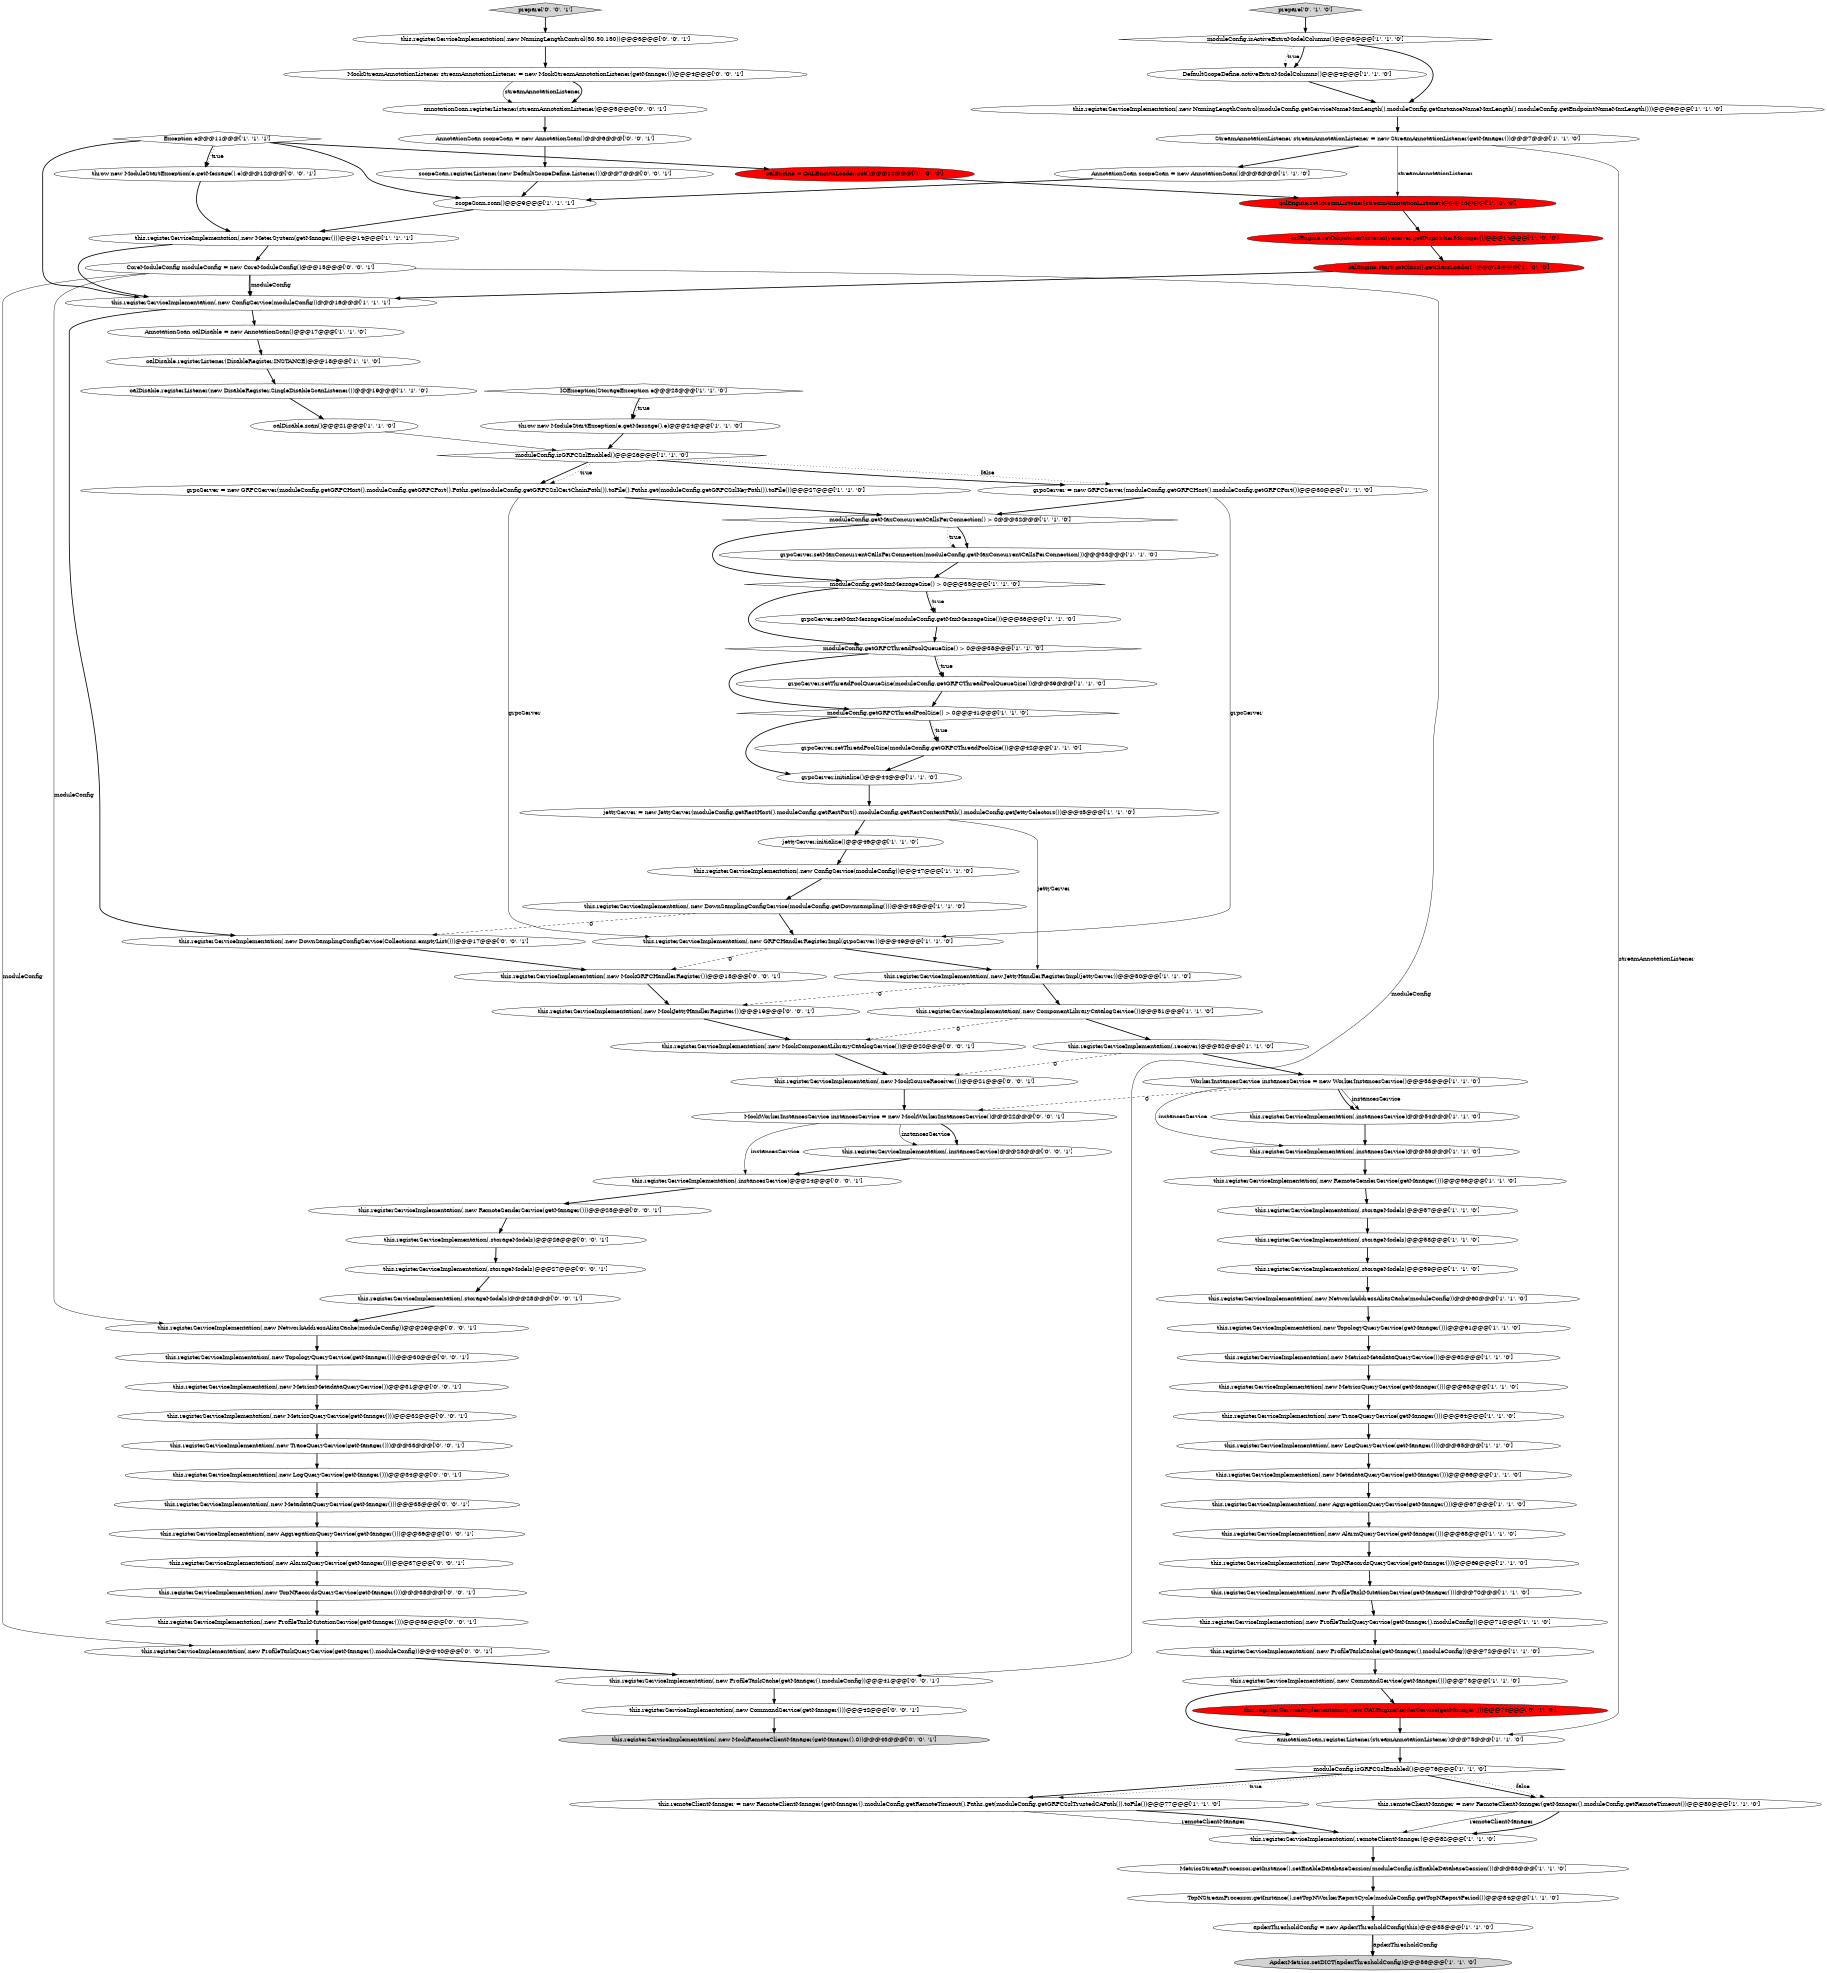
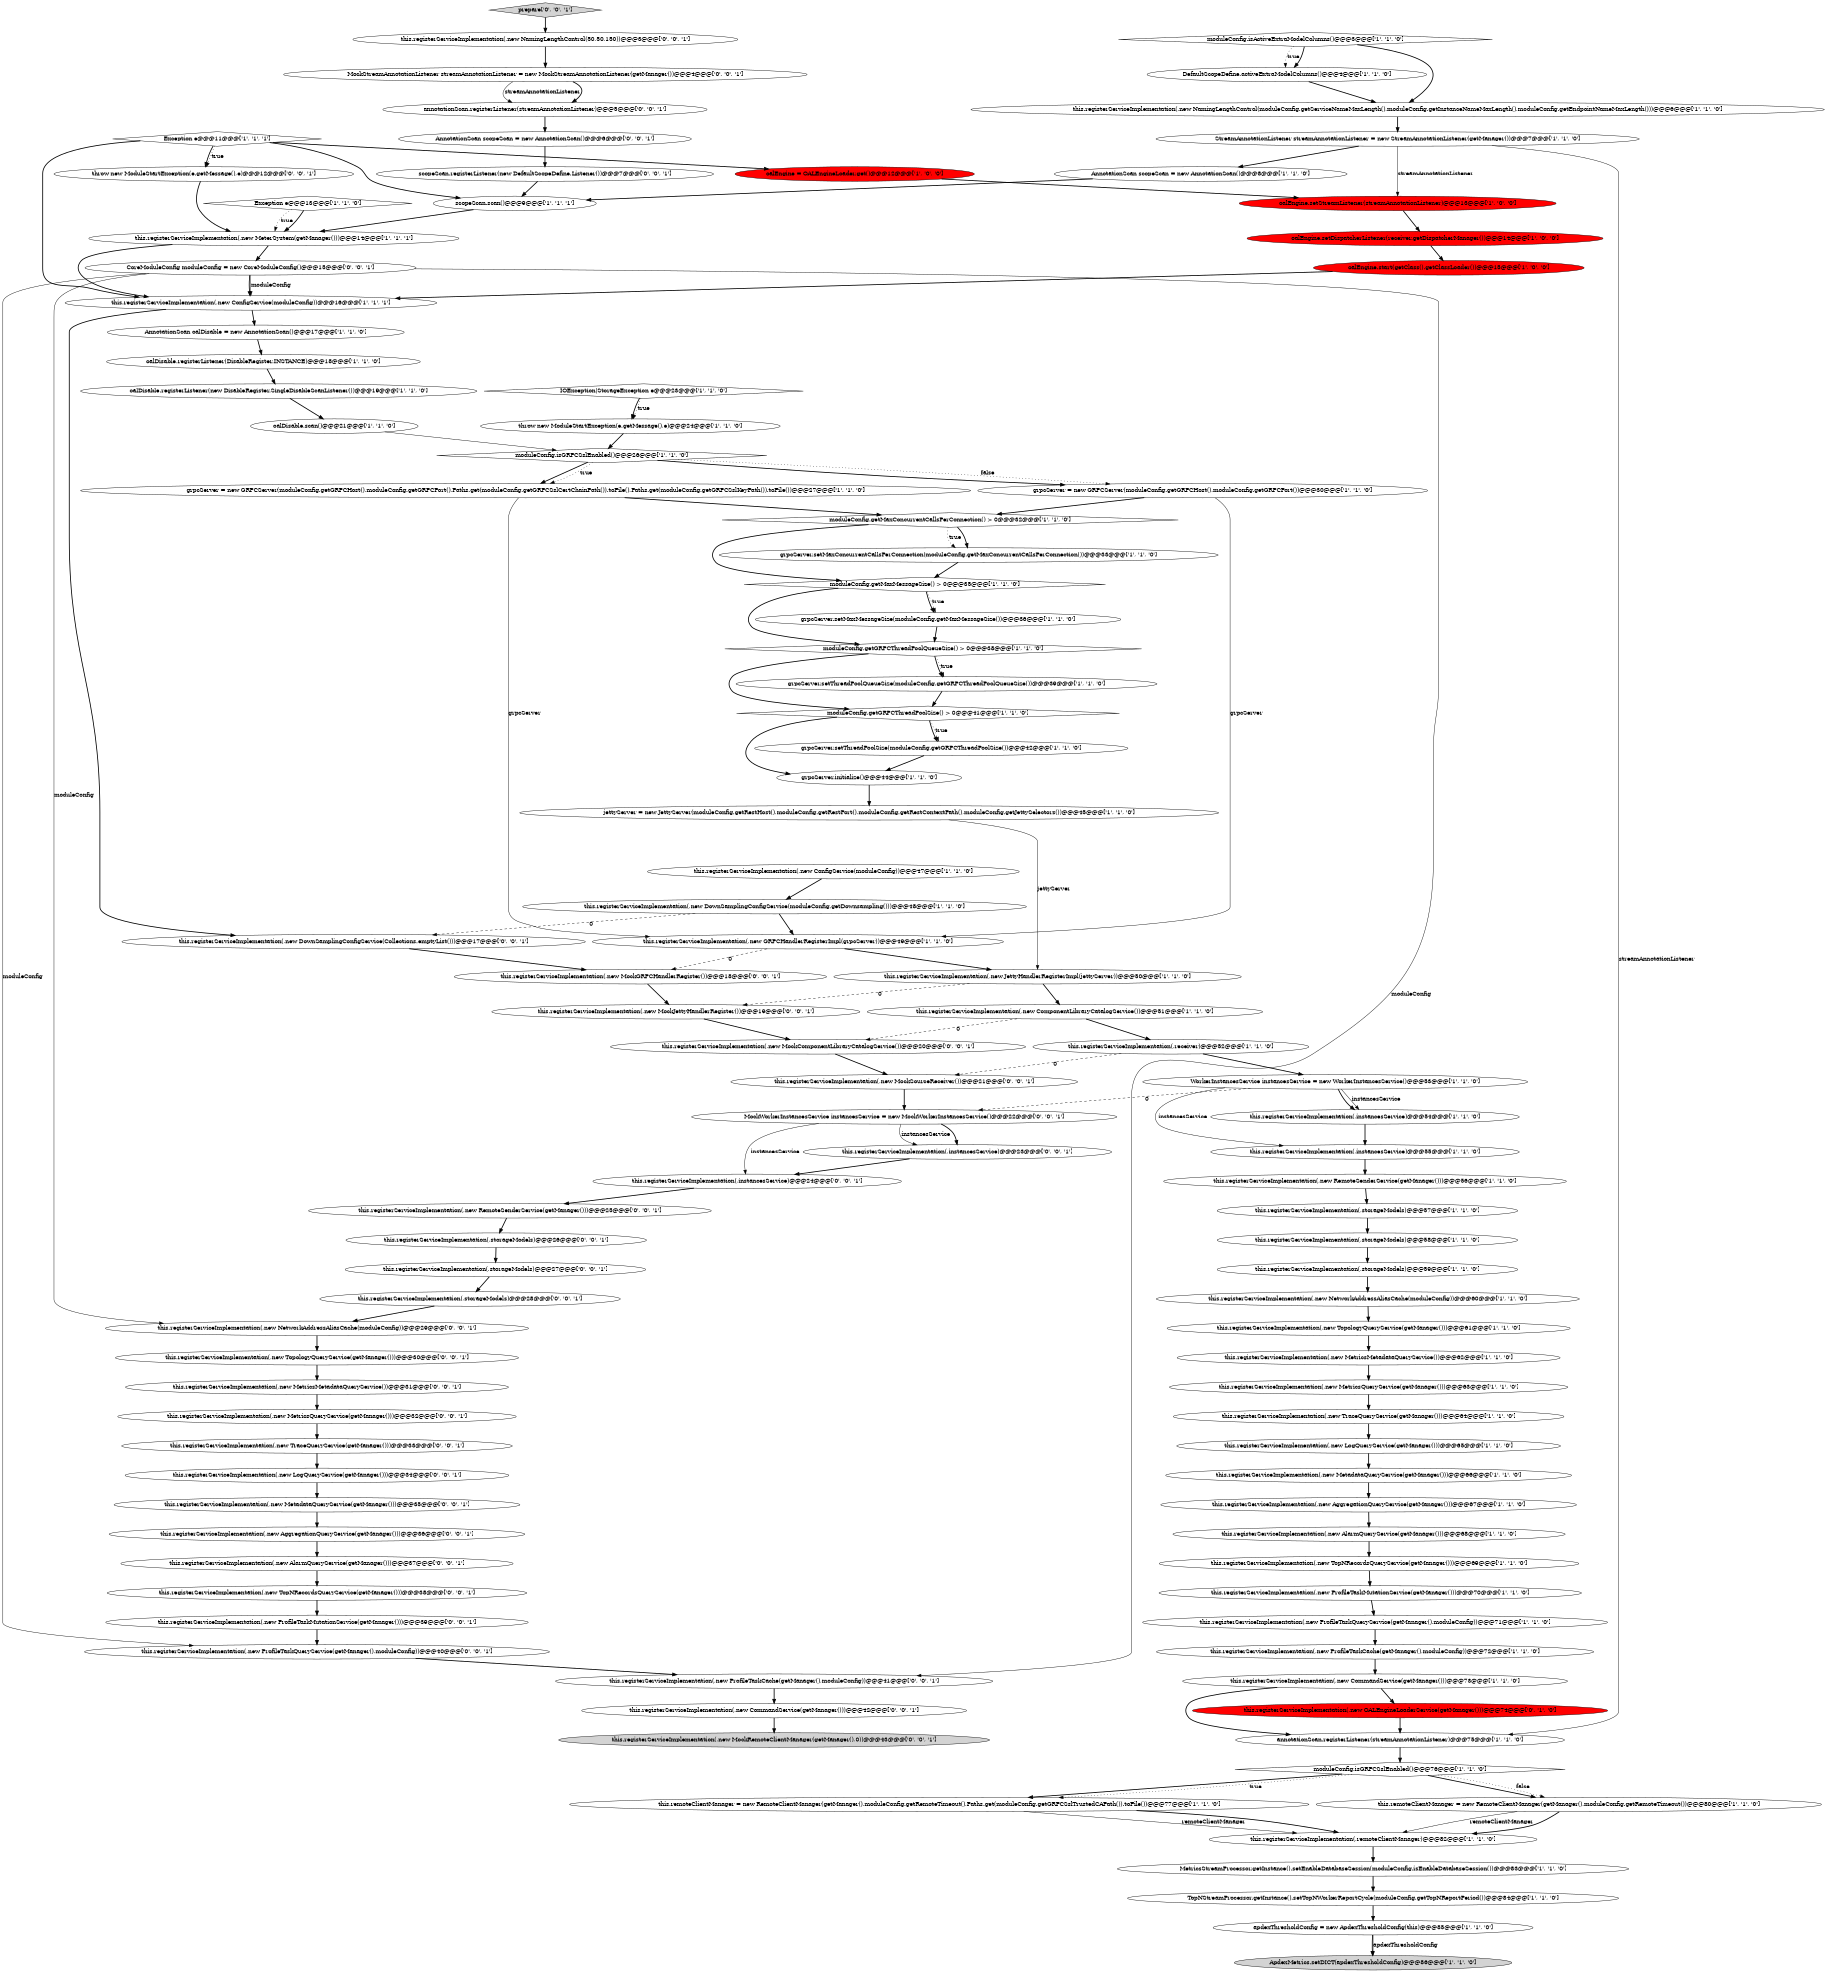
(1305, 10) -> none
none -> (308, 203)
(851, 842) -> none
